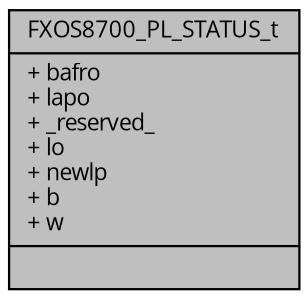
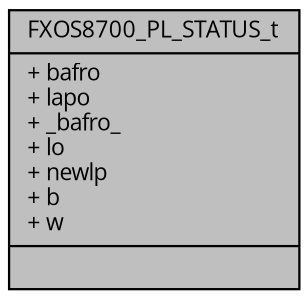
(92, 124) -> (75, 124)
